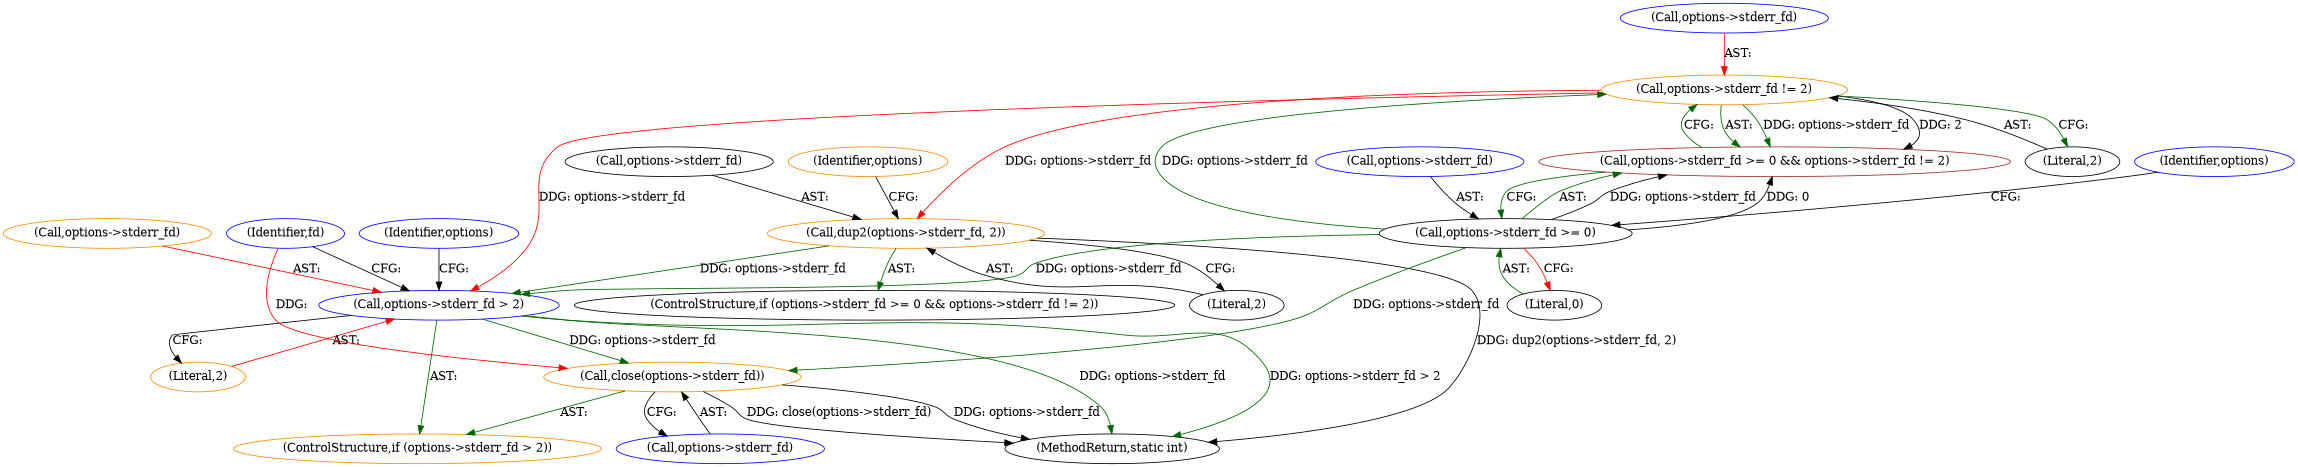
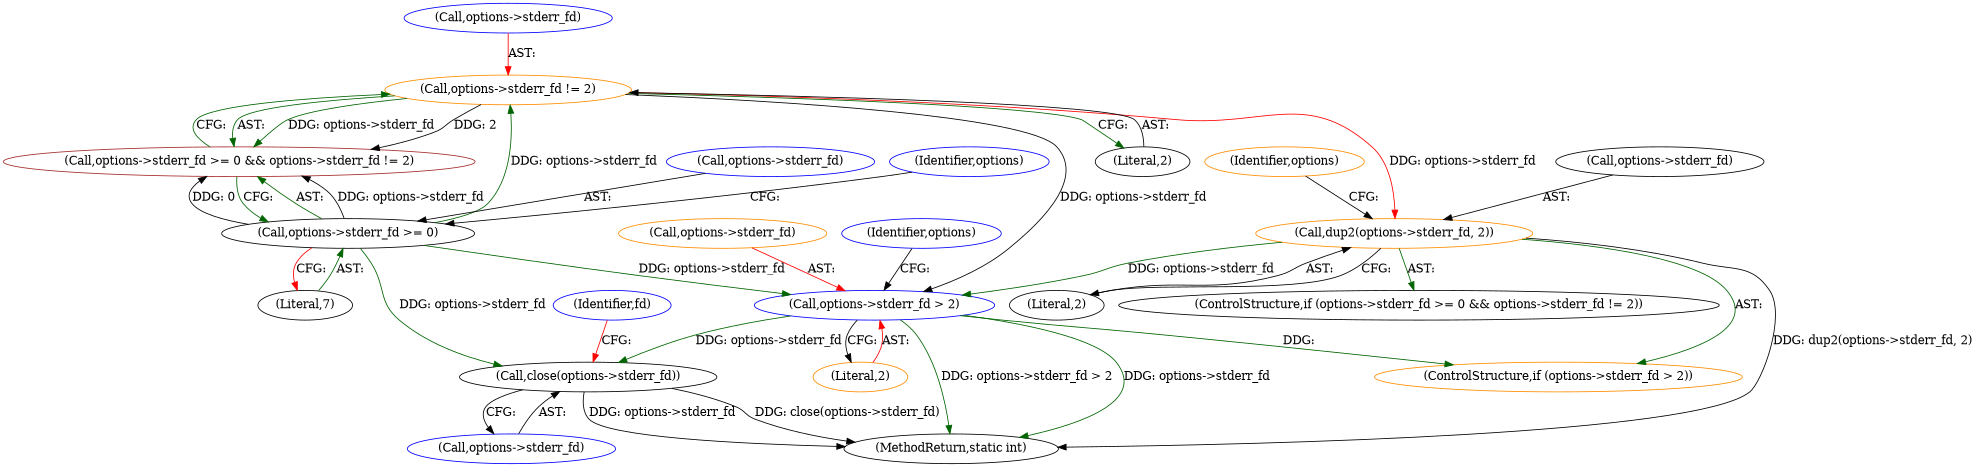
(993, 110) -> (949, 118)
(357, 267) -> none
(293, 305) -> (618, 341)
(1554, 305) -> (305, 305)
(446, 377) -> (1301, 341)
(672, 377) -> (588, 377)
(550, 412) -> (1691, 269)
